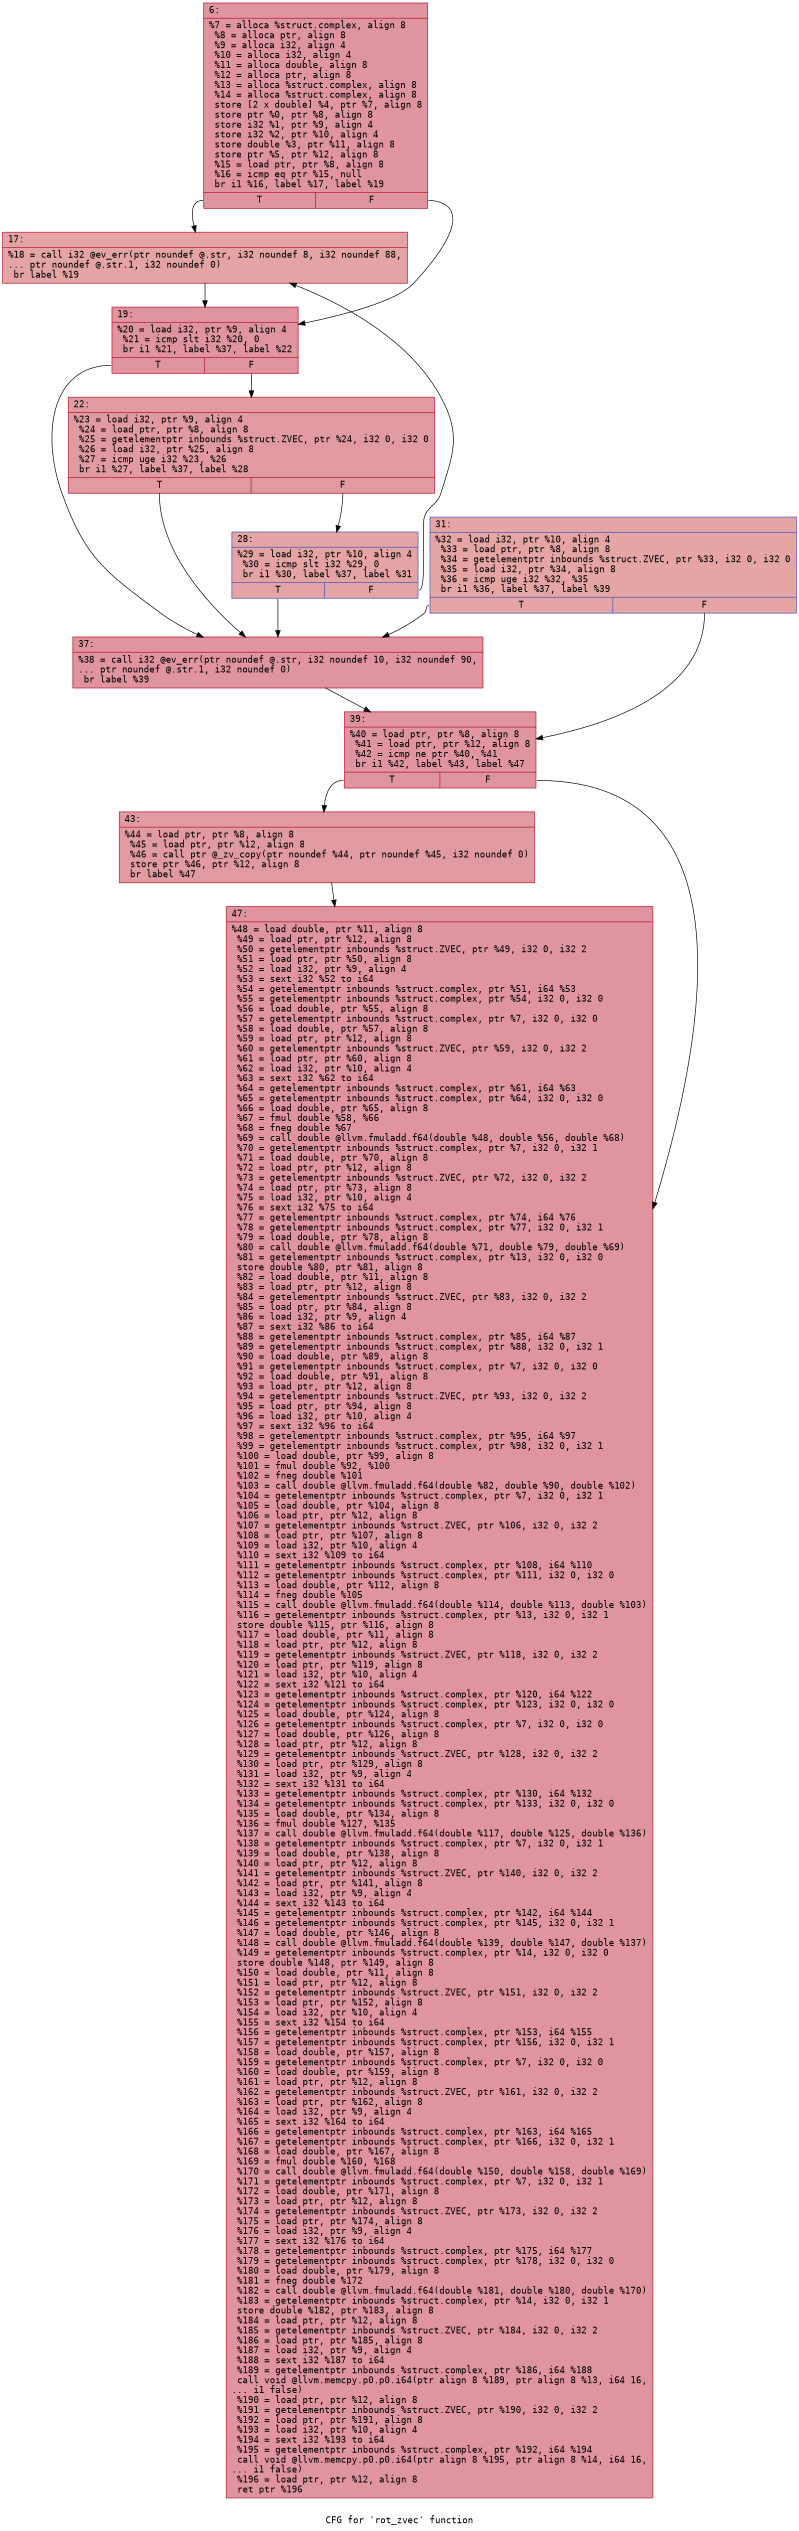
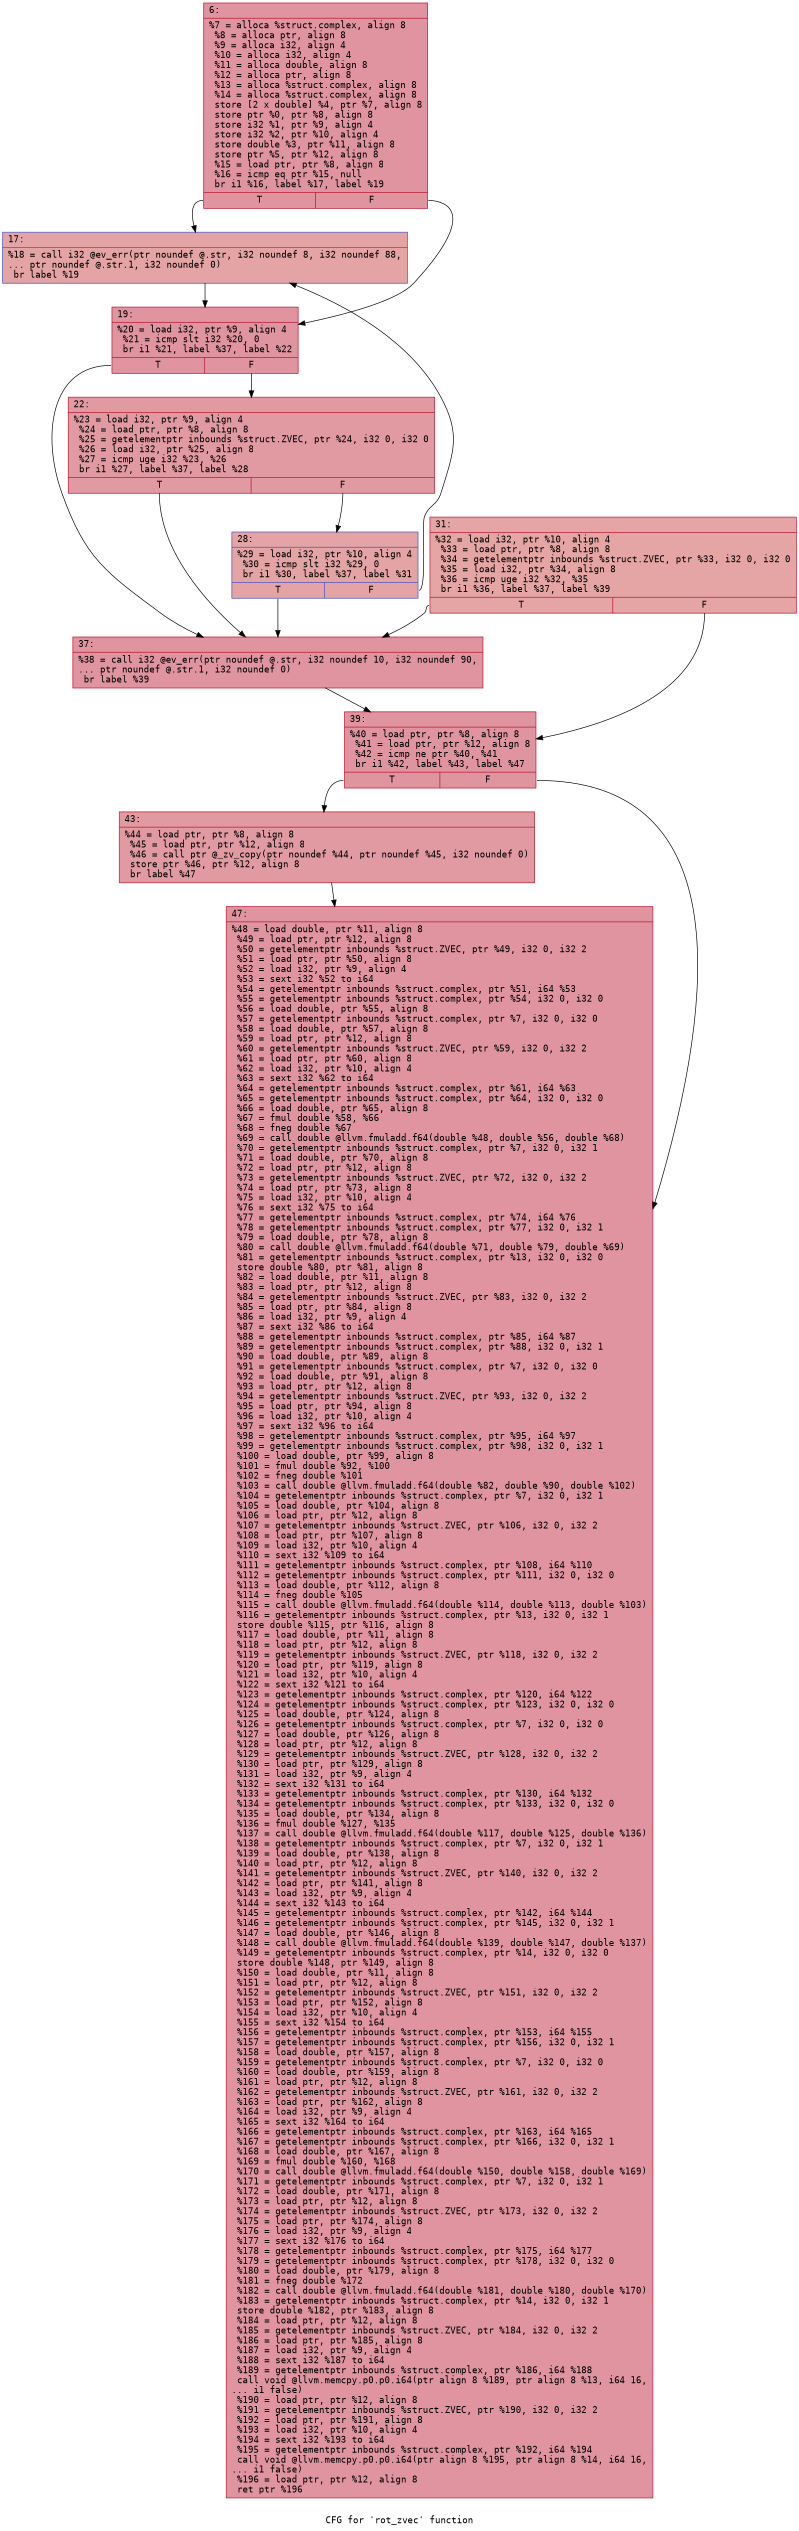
(205, 258) -> (205, 258)
(613, 565) -> (613, 565)
